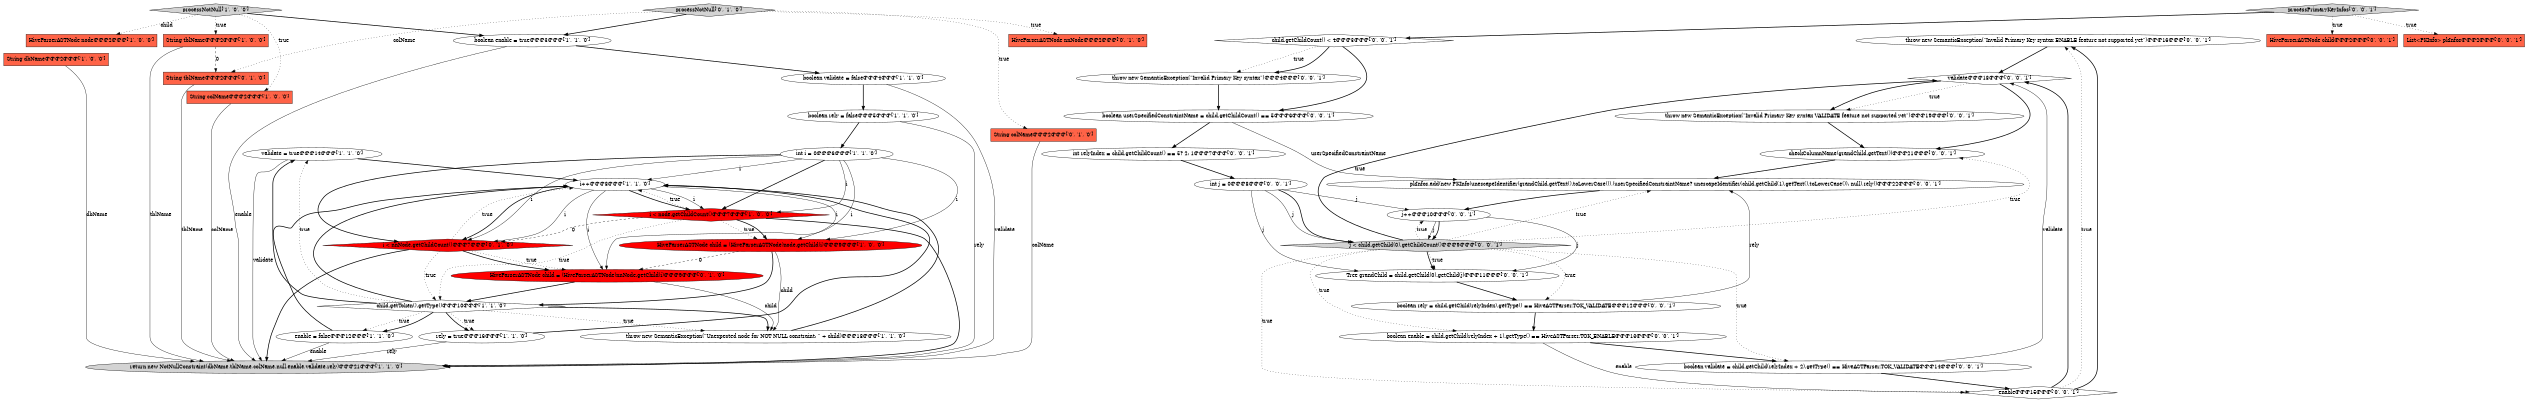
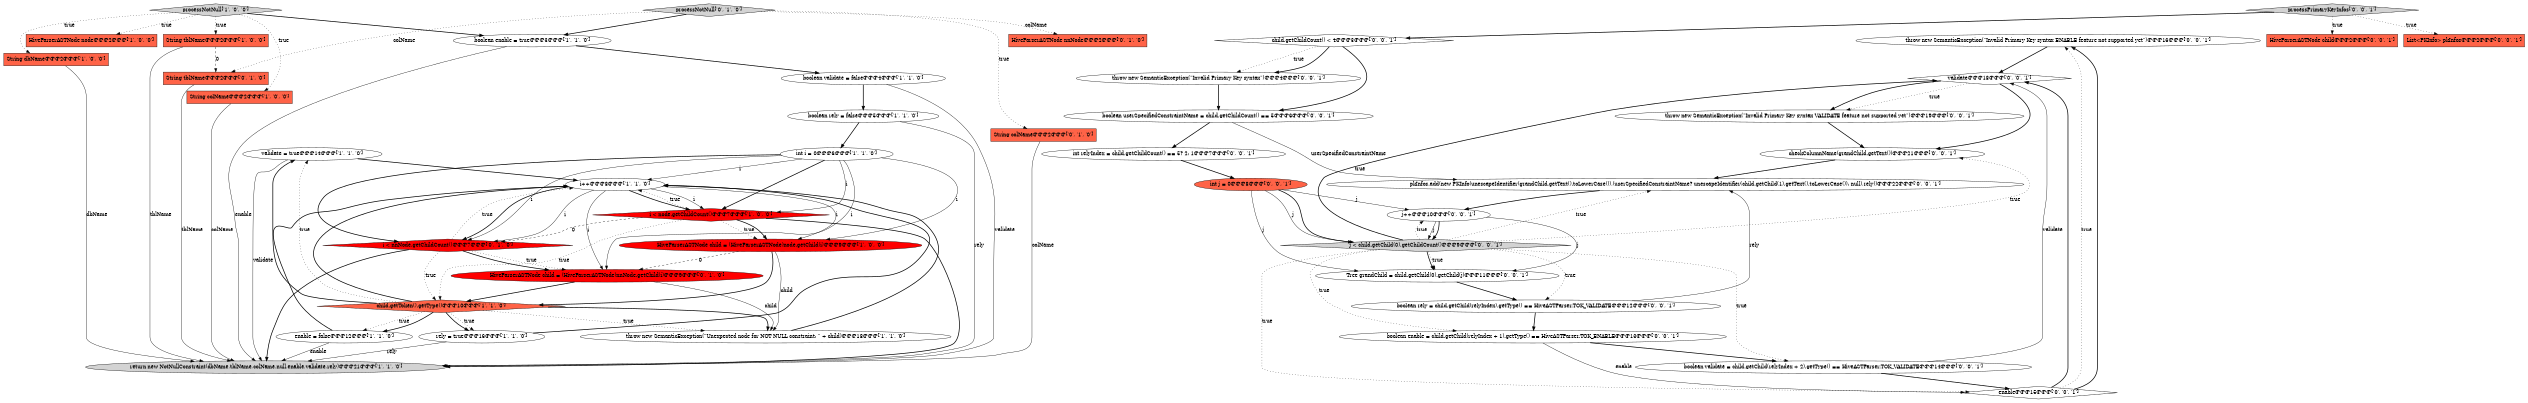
none -> (89, 20)
(167, 25) -> (167, 25)
(1036, 25) -> (1036, 25)
(1251, 184) -> (1251, 184)
(441, 306) -> (441, 306)
